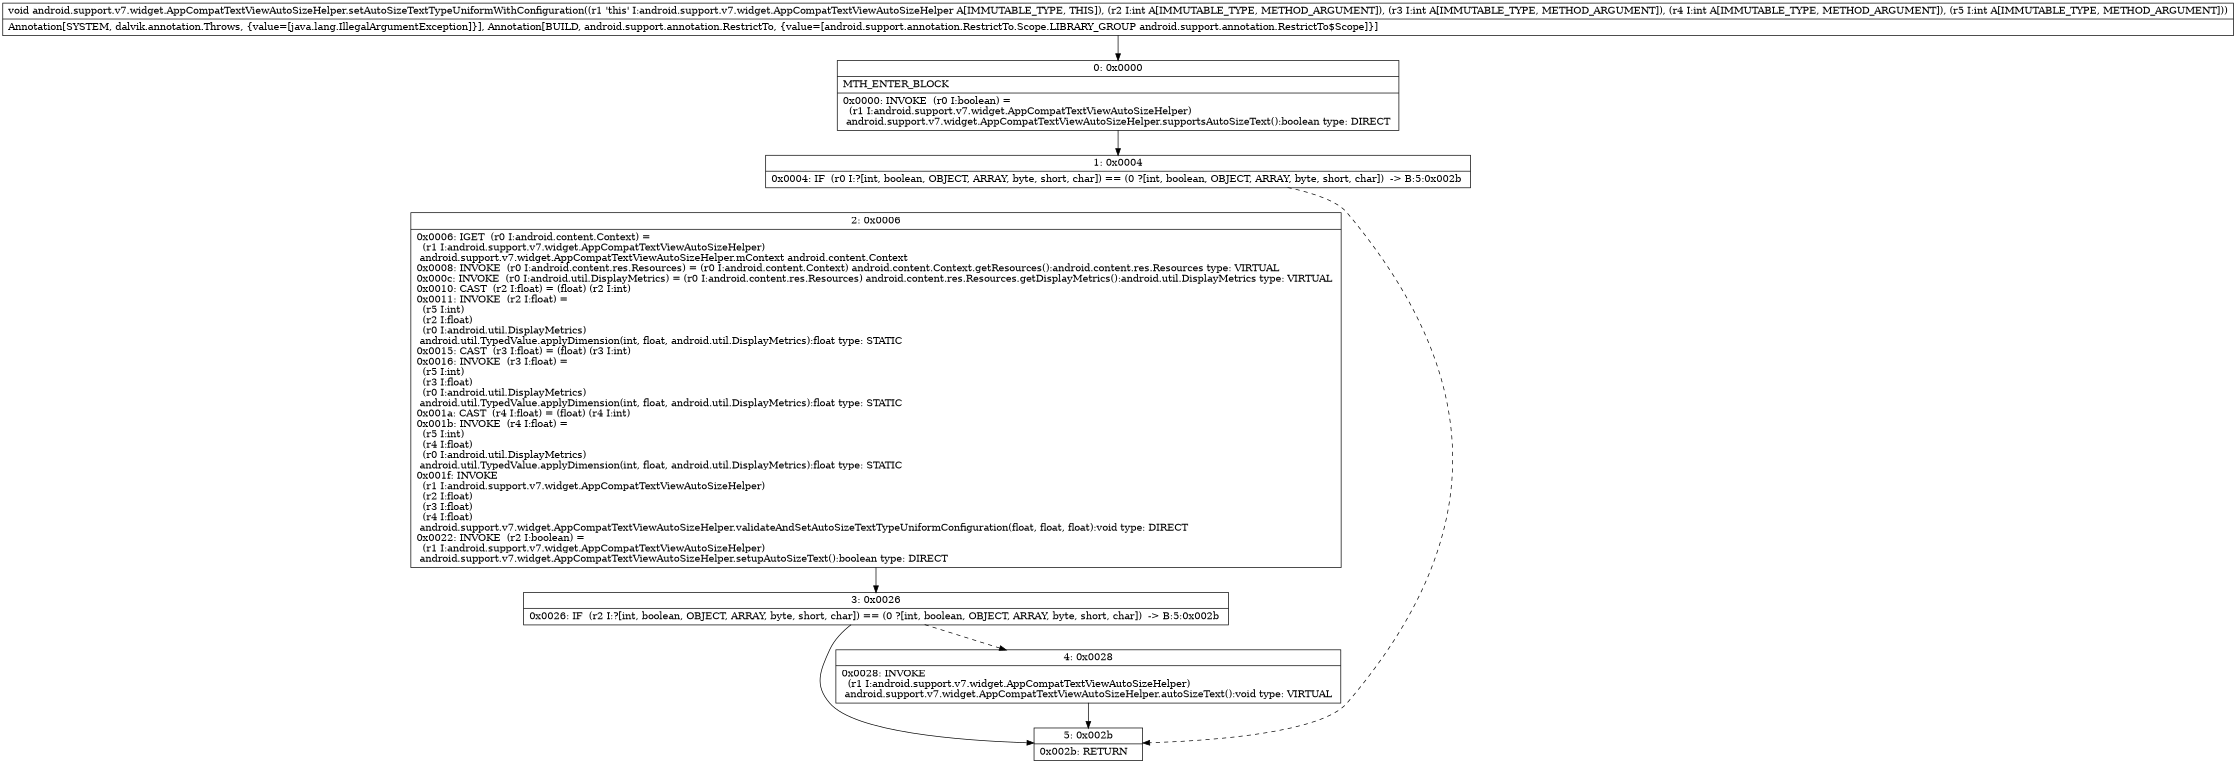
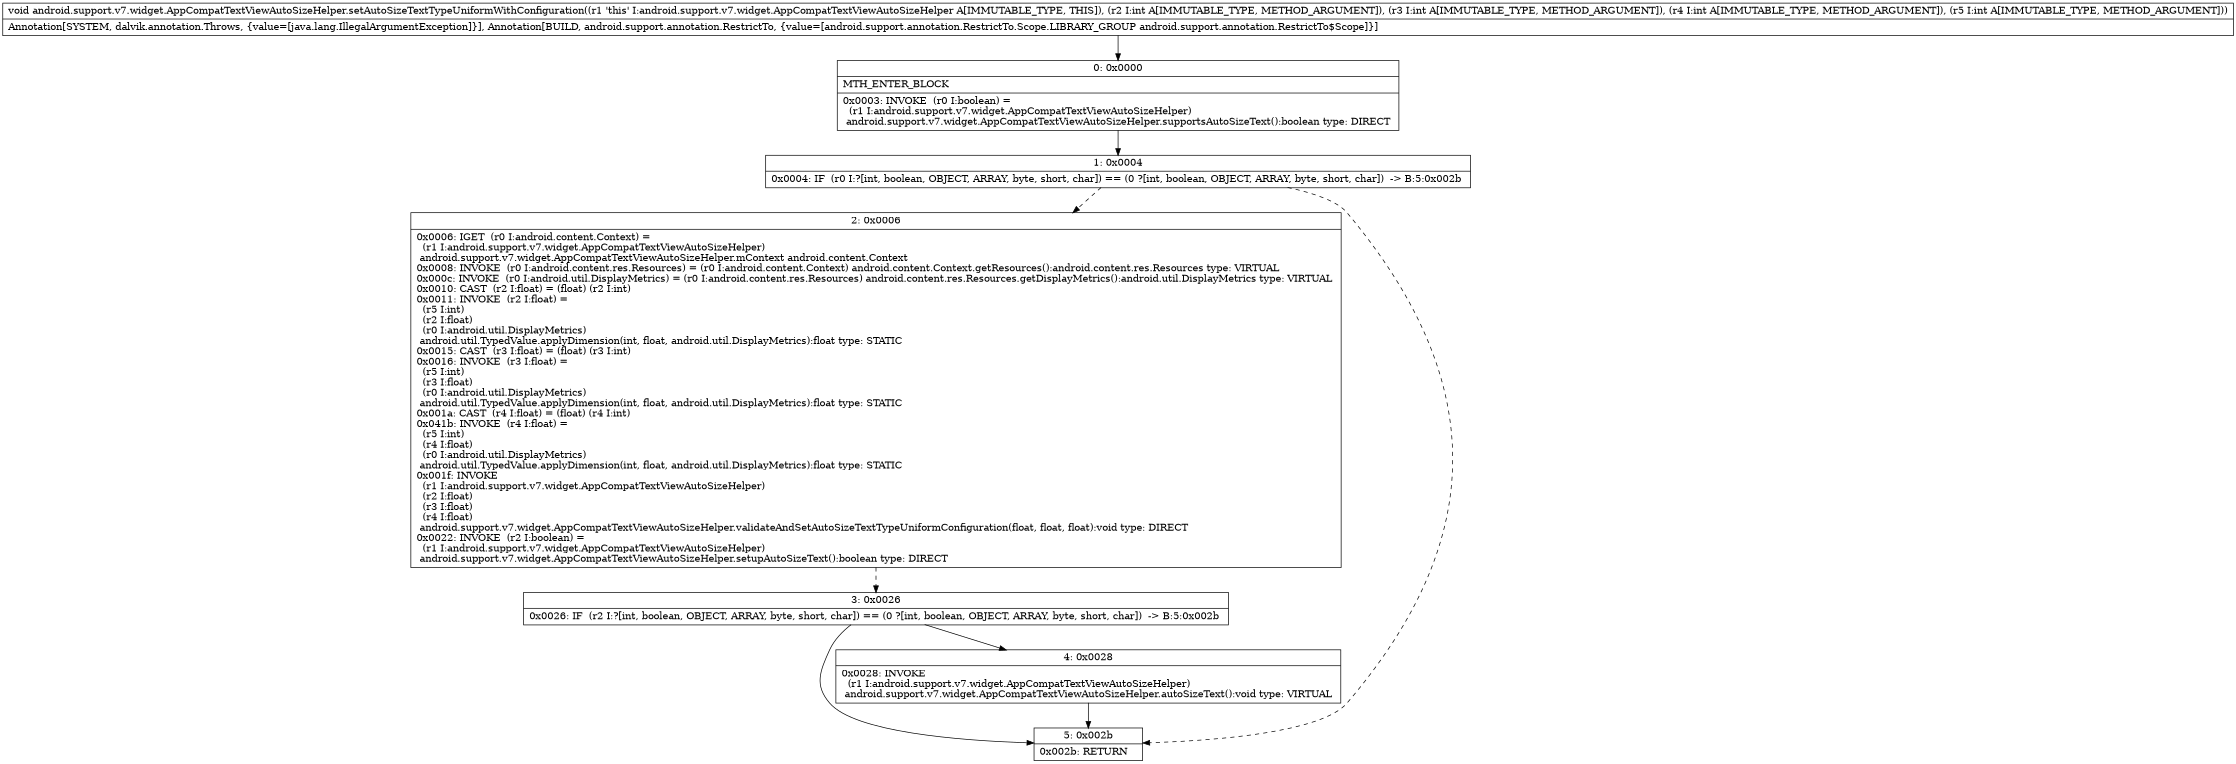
(929, 101) -> (929, 101)
none -> (1090, 198)
(494, 424) -> (494, 424)
(876, 577) -> (876, 577)
(962, 636) -> (962, 636)
